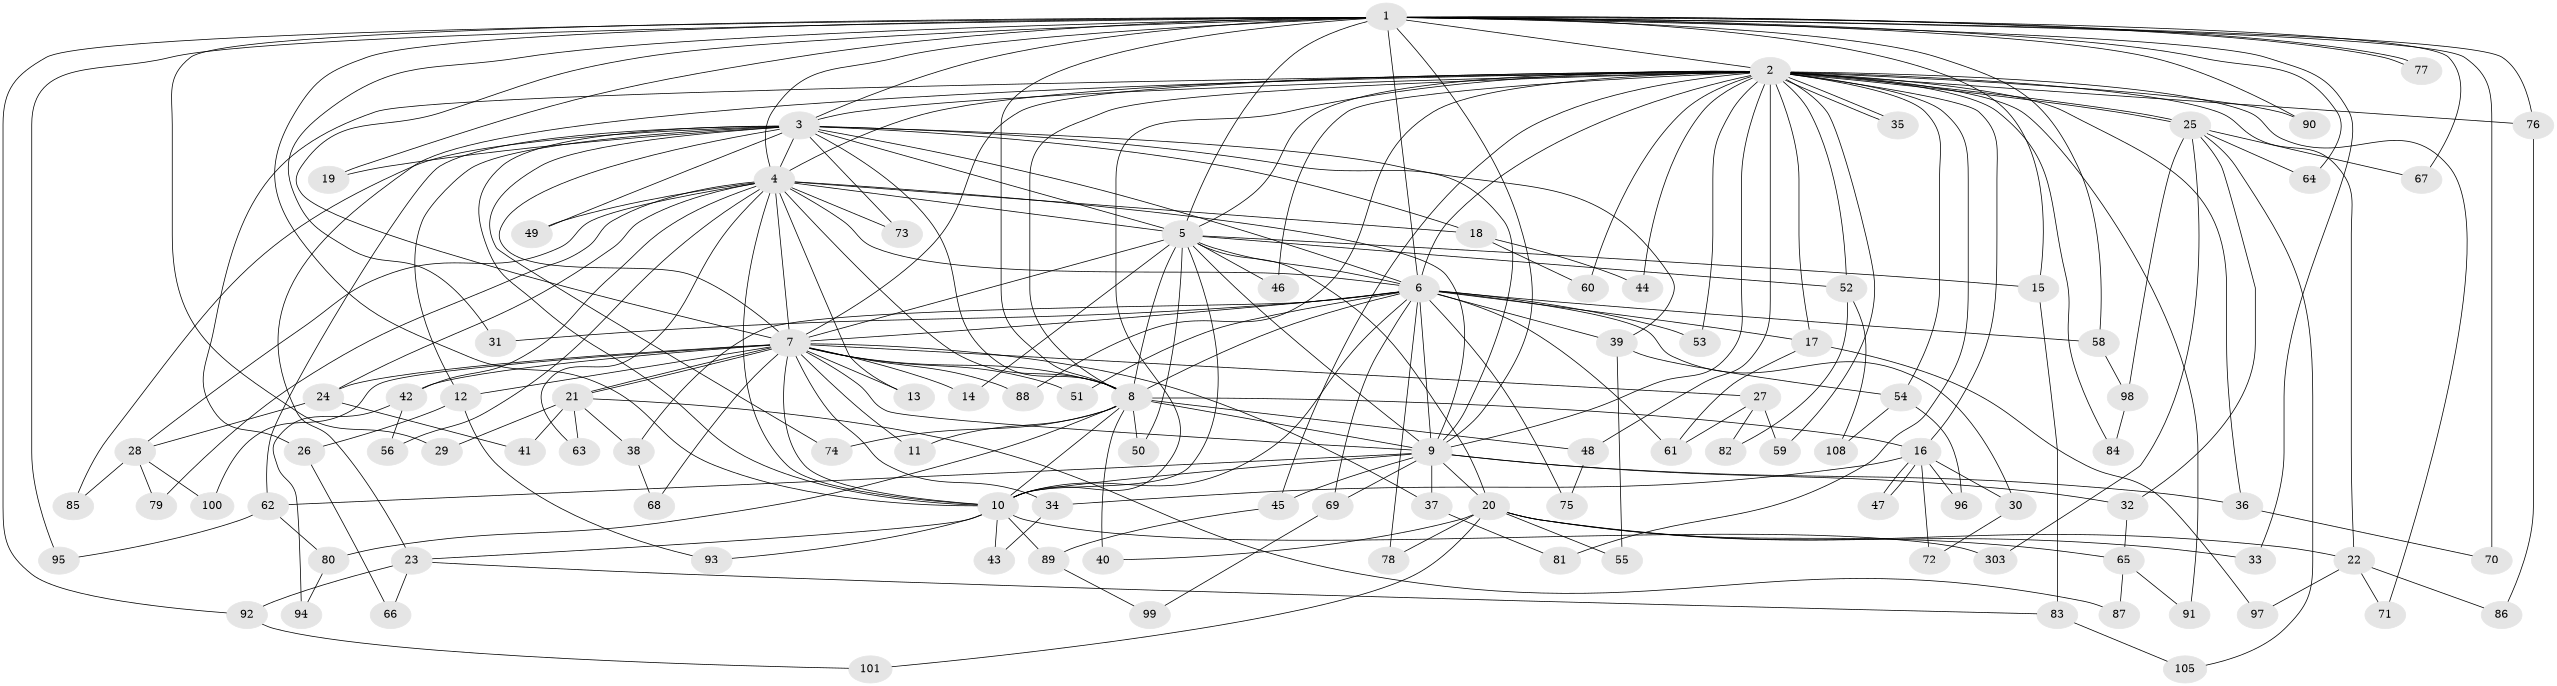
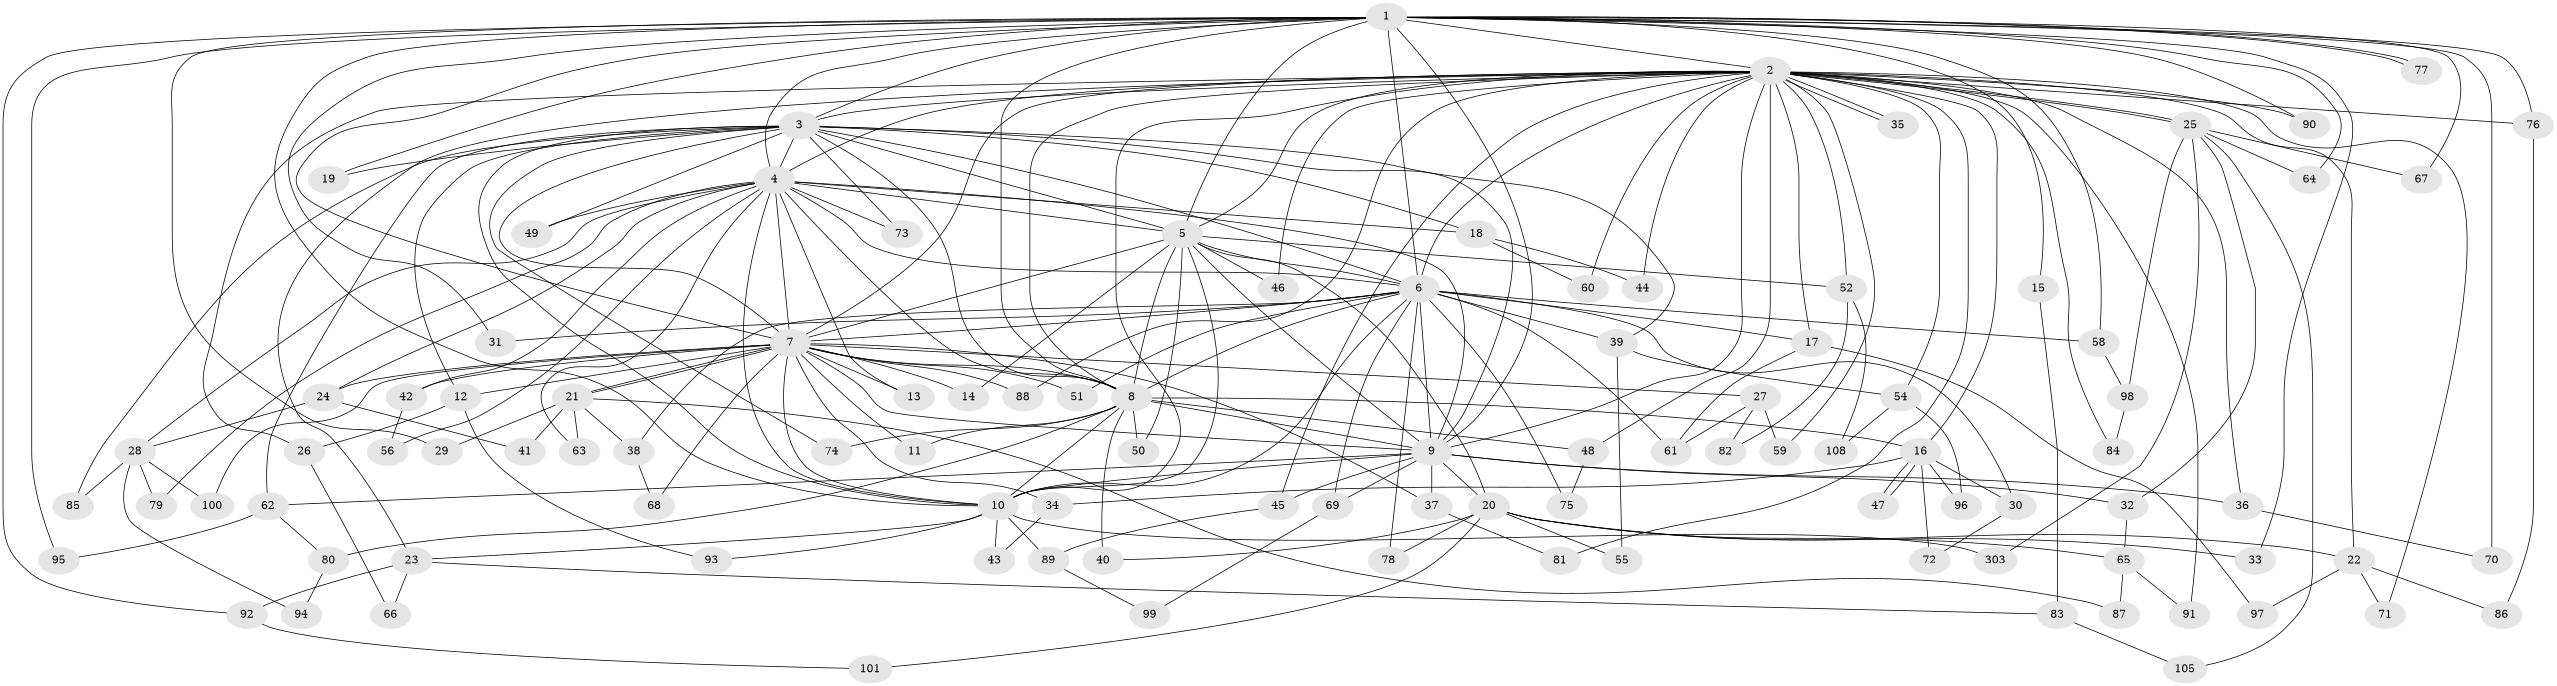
(1611, 258) -> none
(1700, 343) -> none
(276, 462) -> (180, 553)
